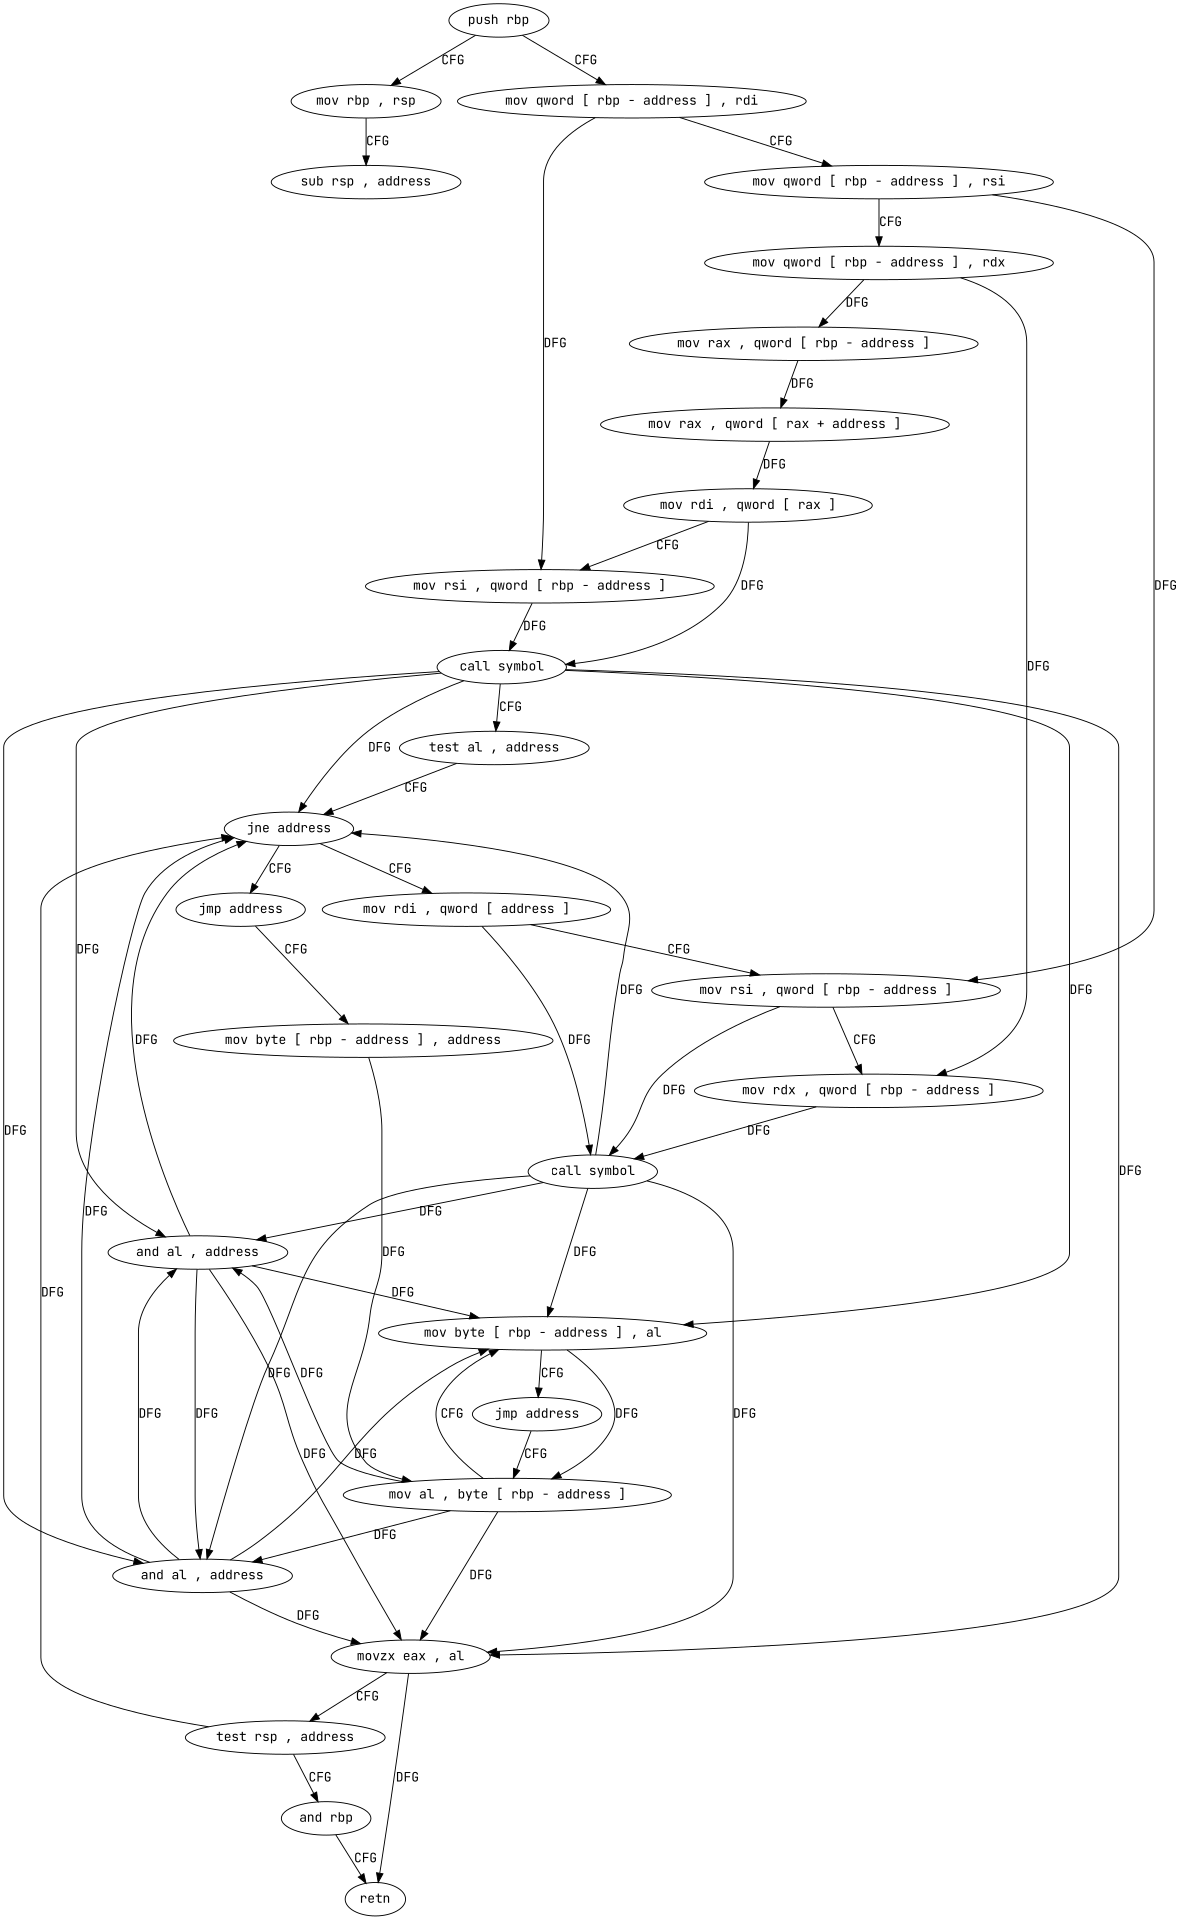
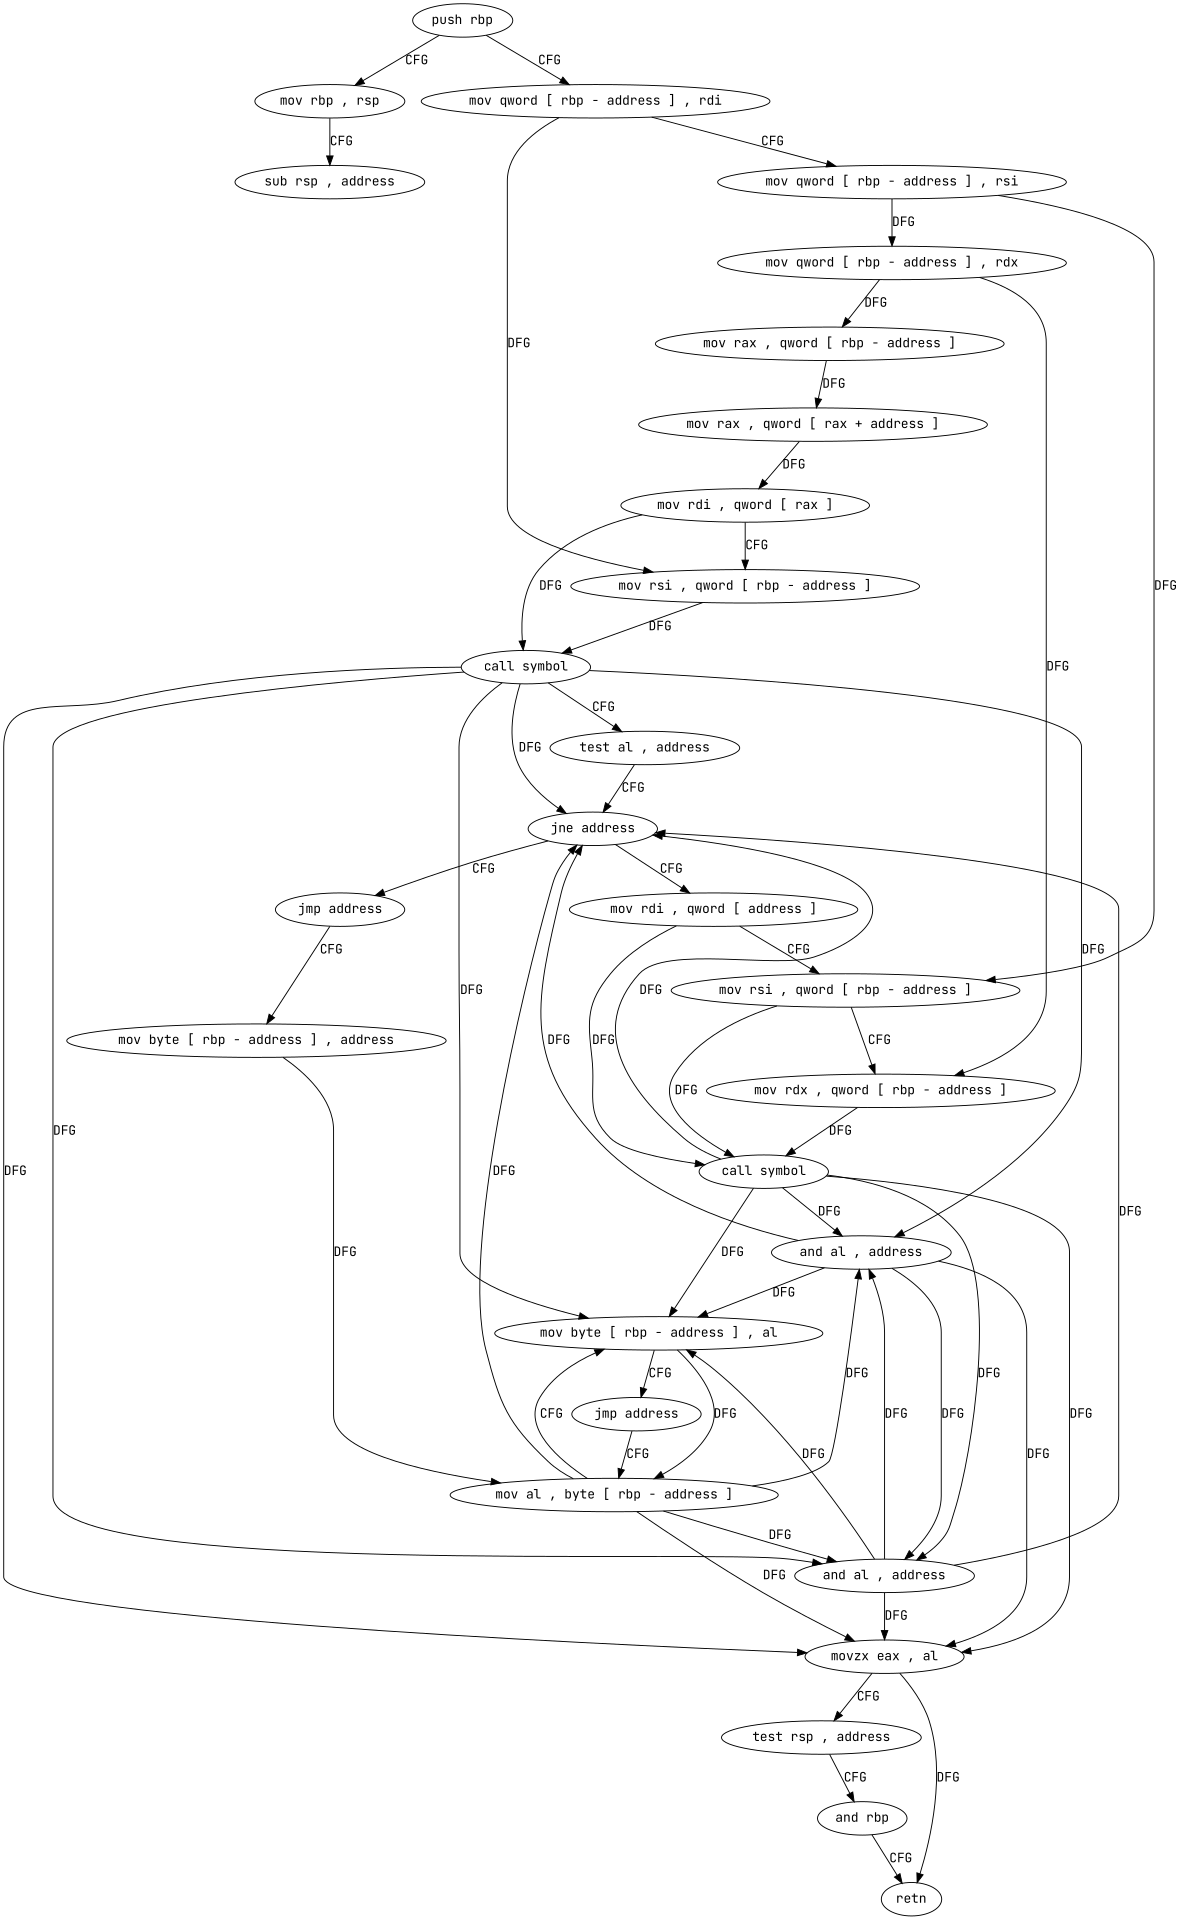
(891, 223) -> (904, 223)
(41, 1276) -> (489, 1176)
